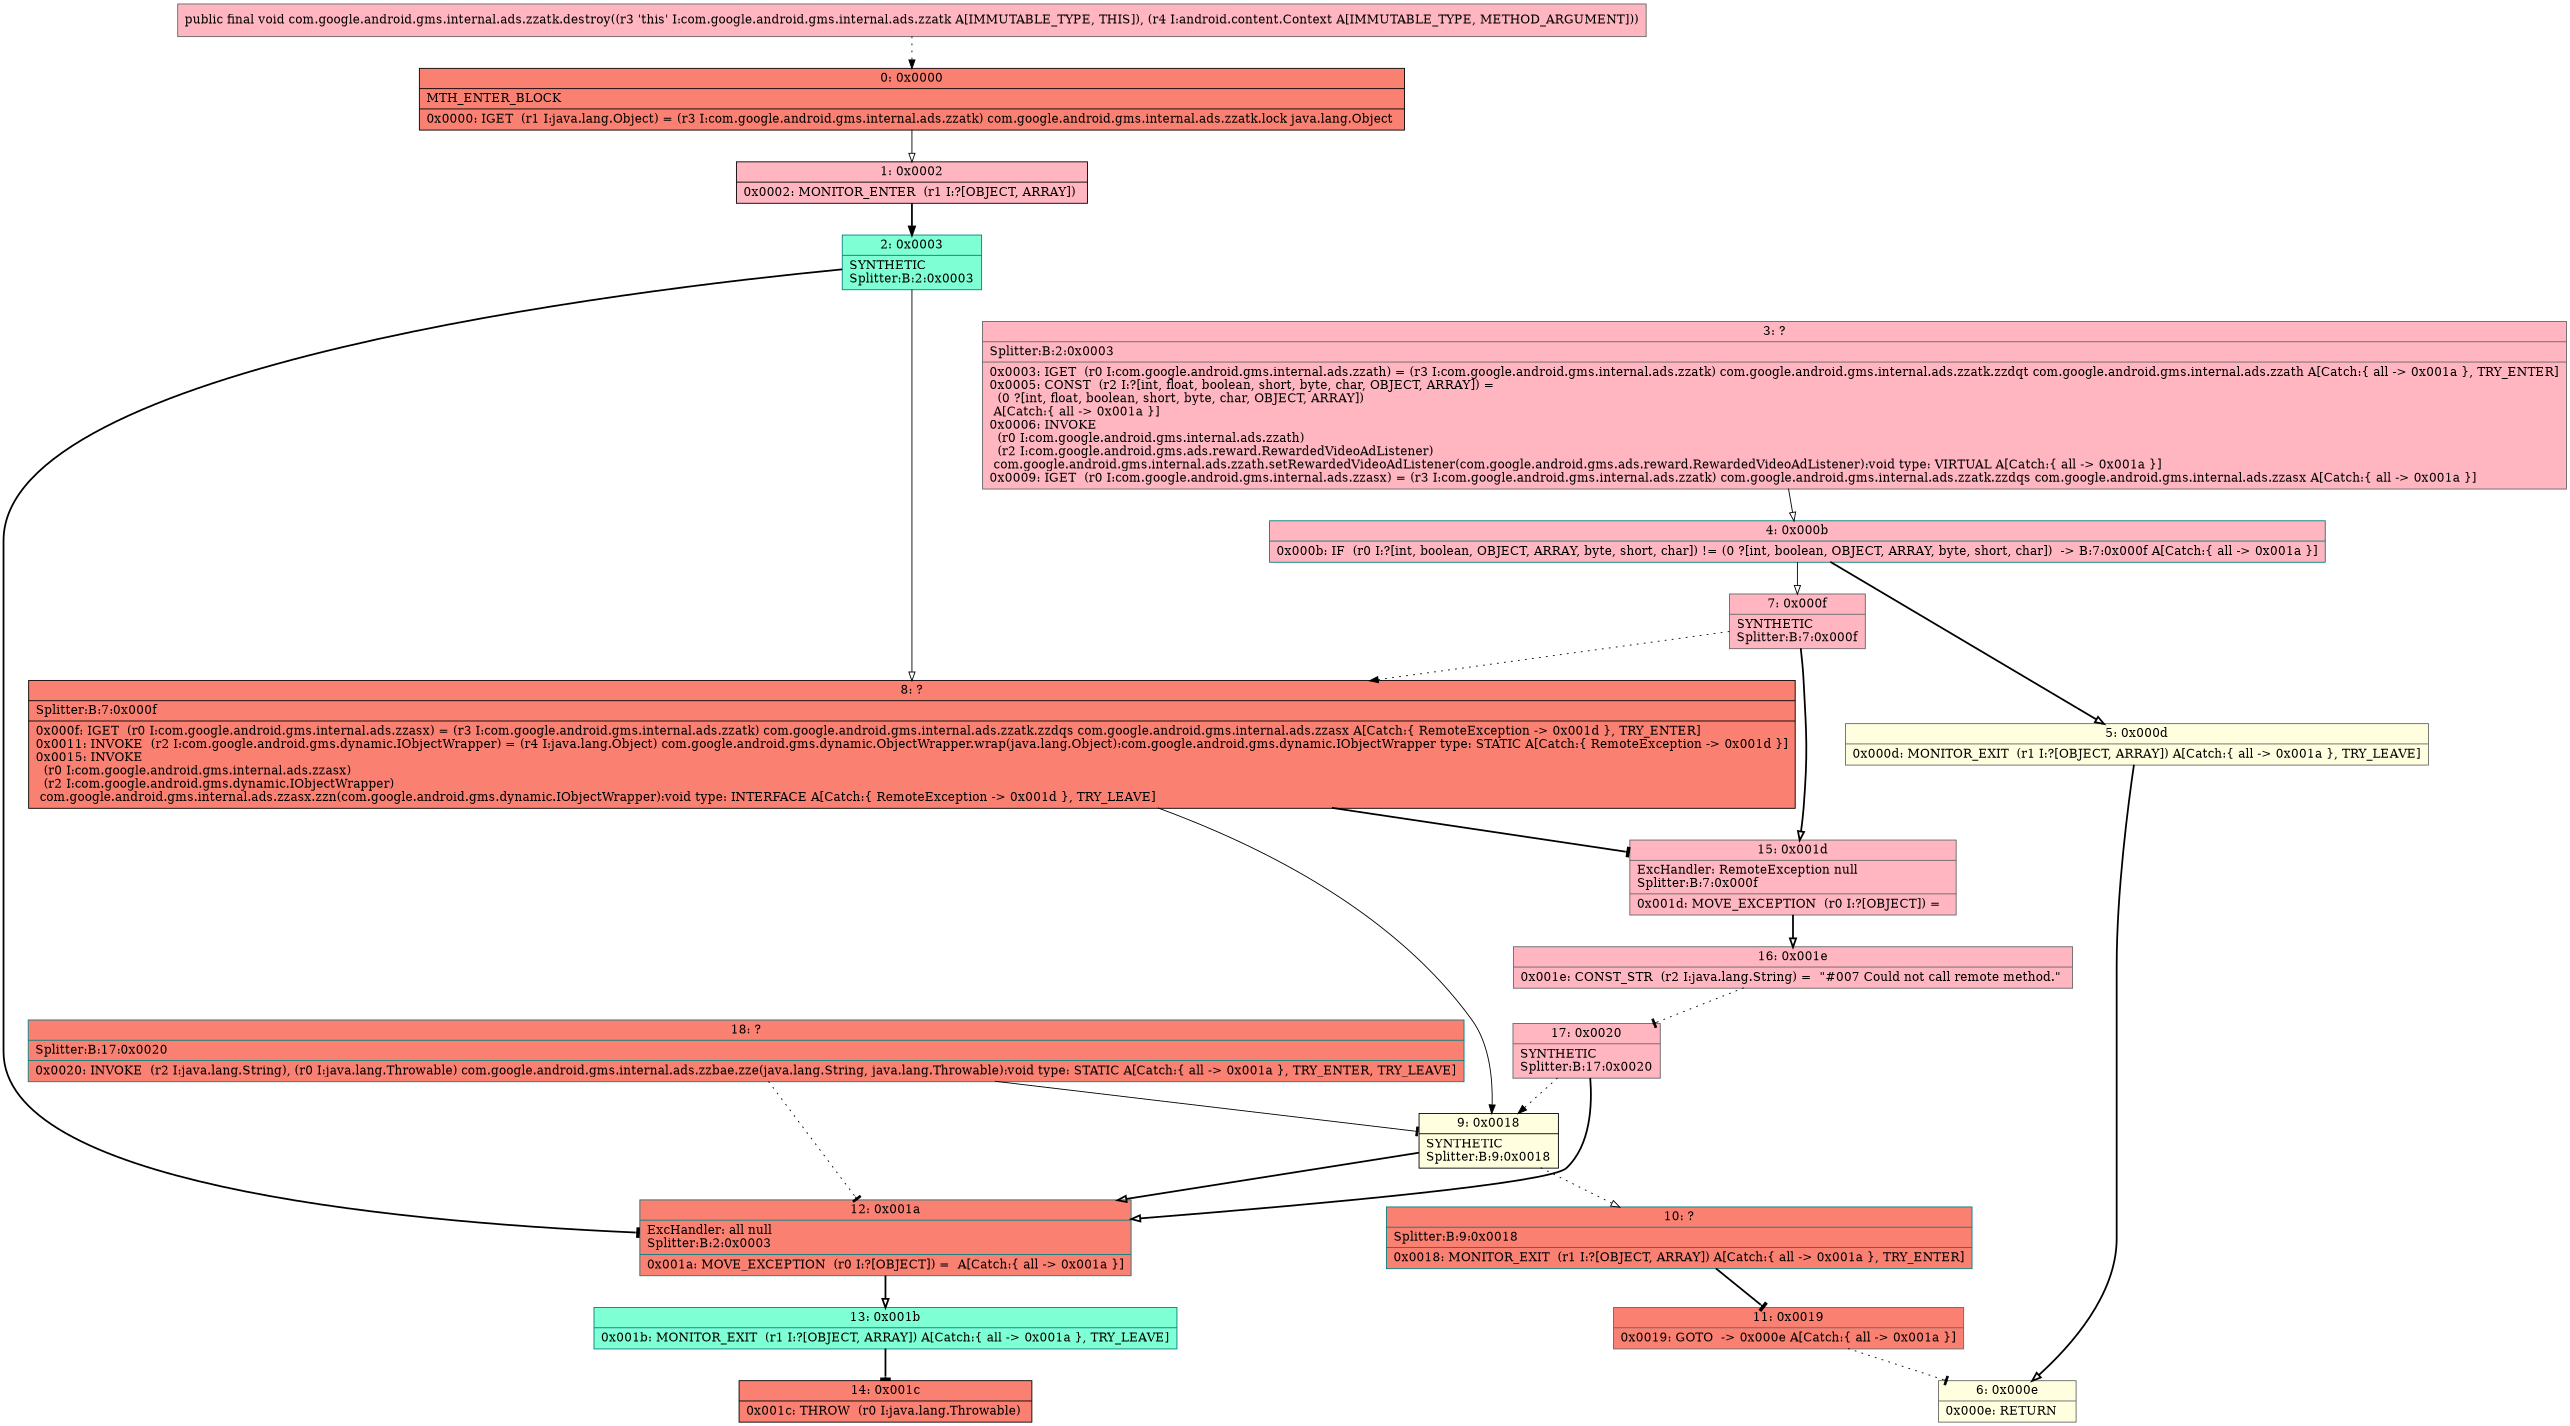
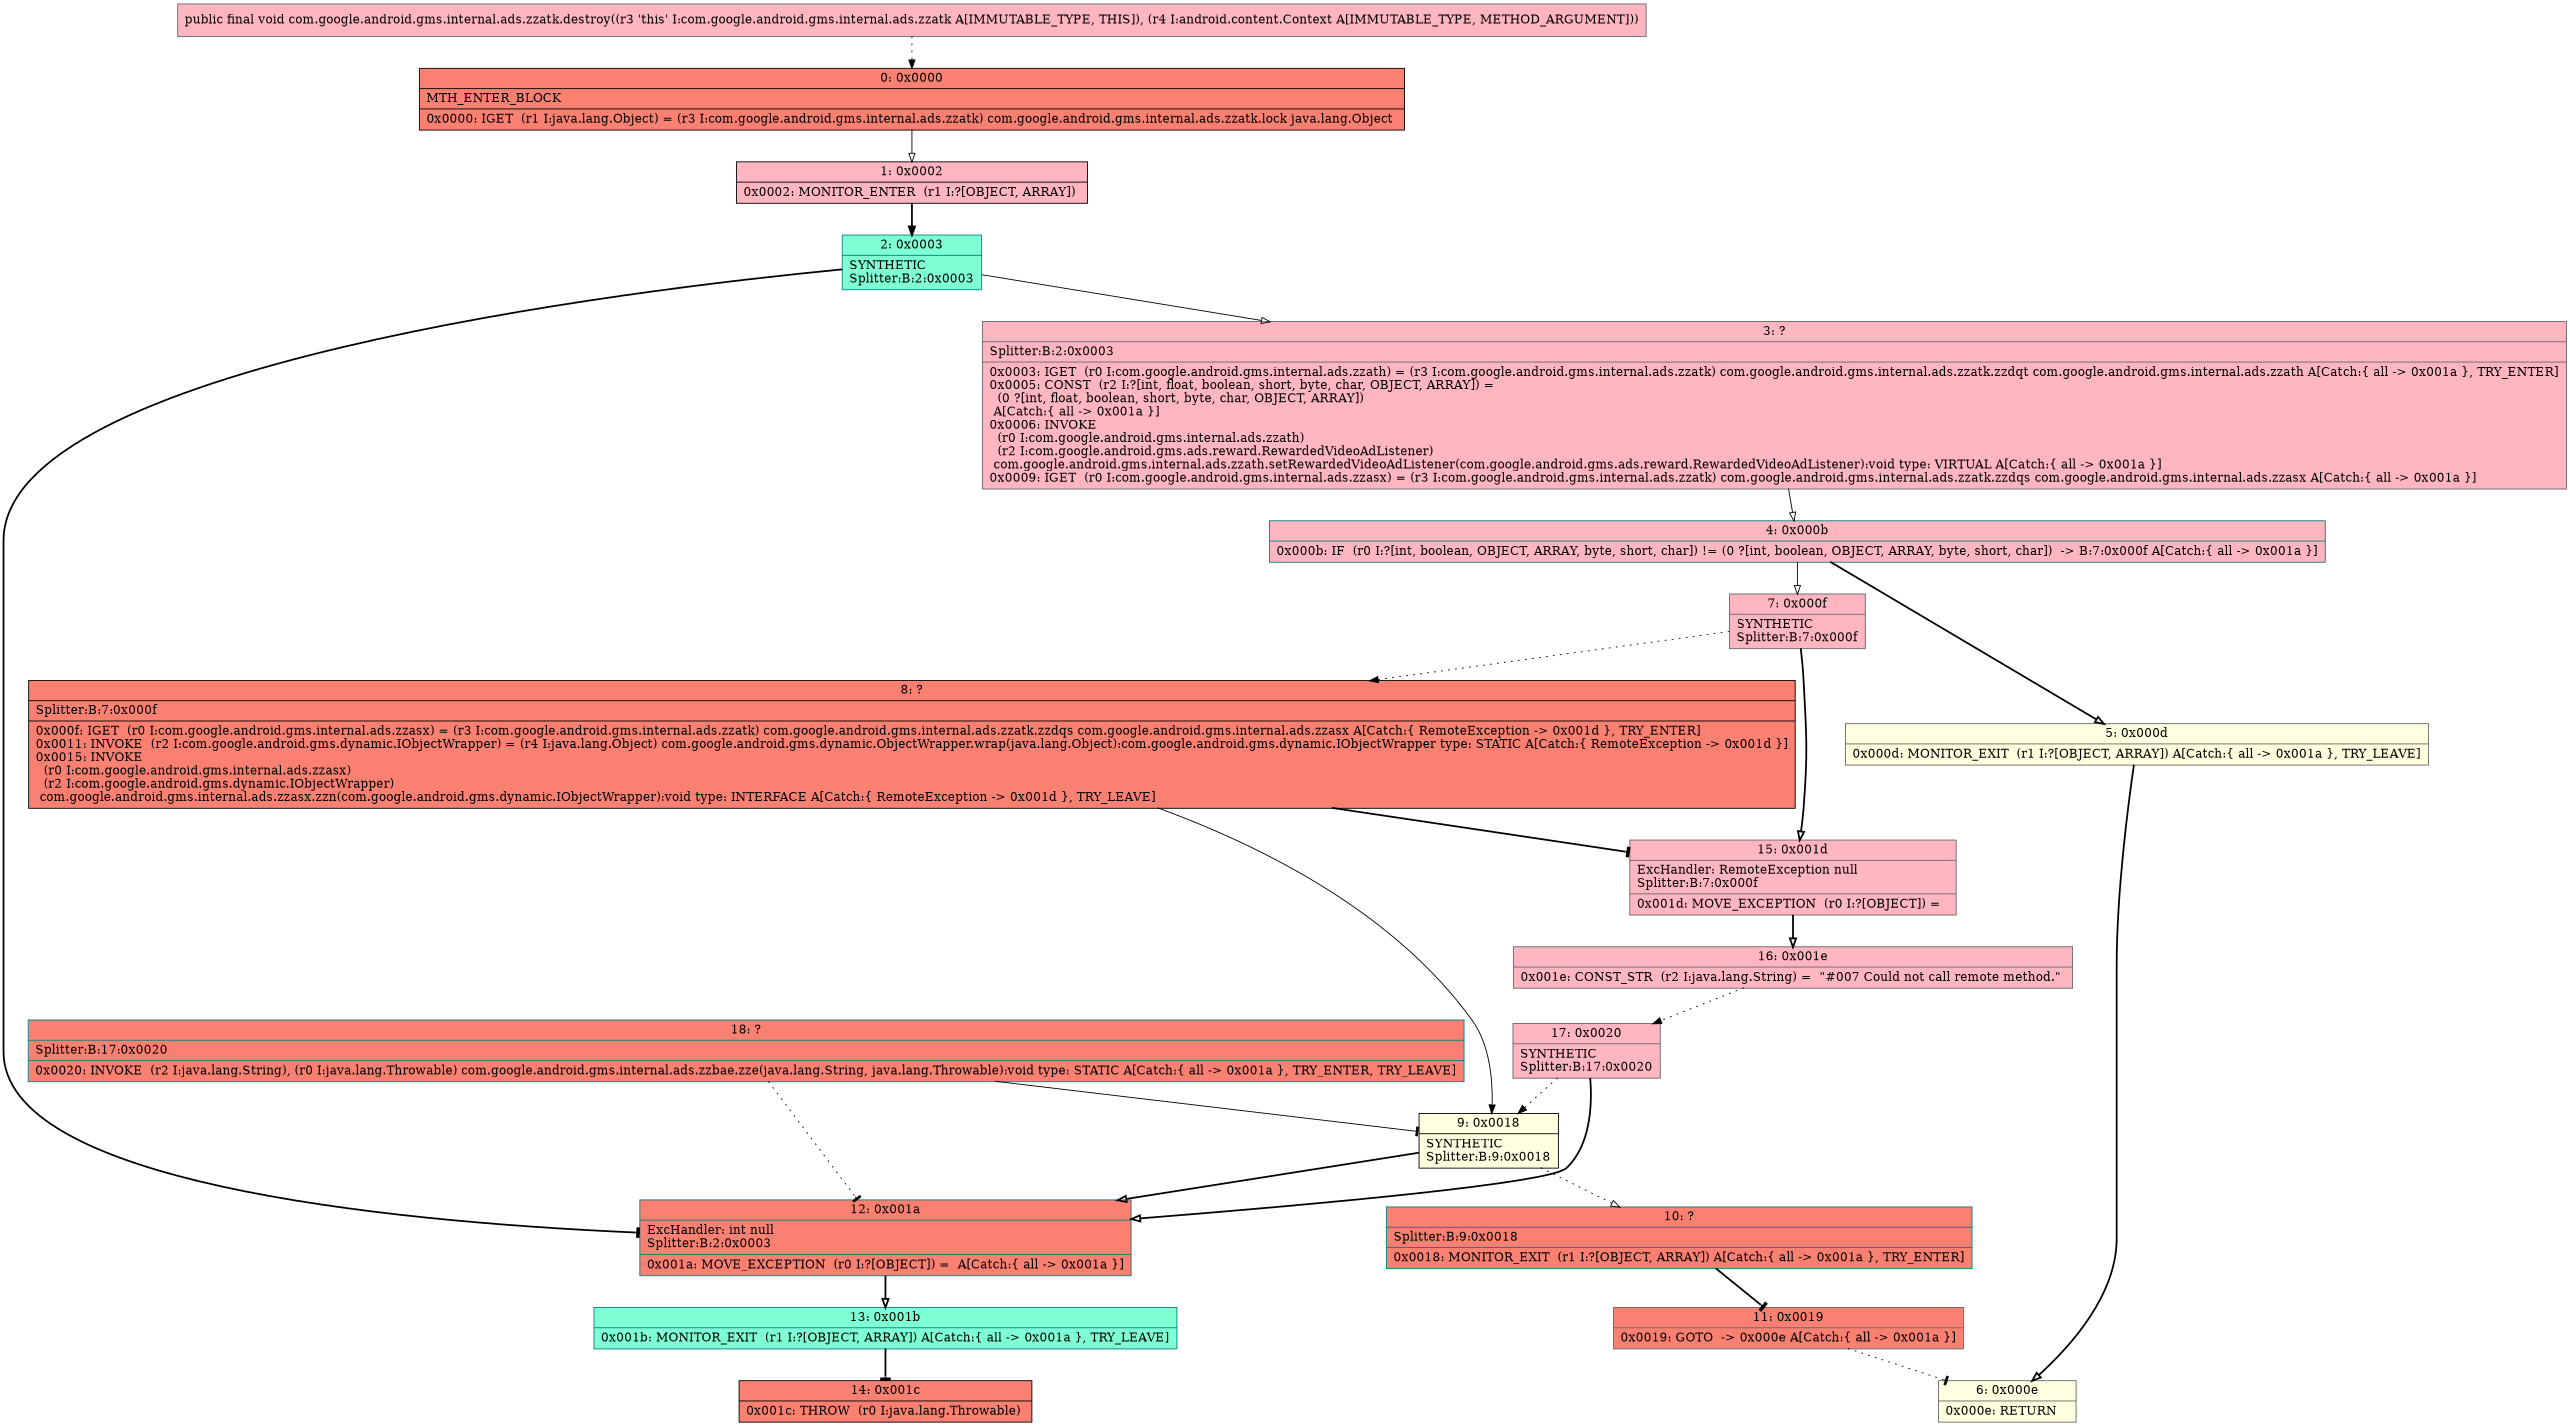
(912, 481) -> (1121, 298)
(1700, 1005) -> (1700, 1005)
(710, 1230) -> (711, 1230)
